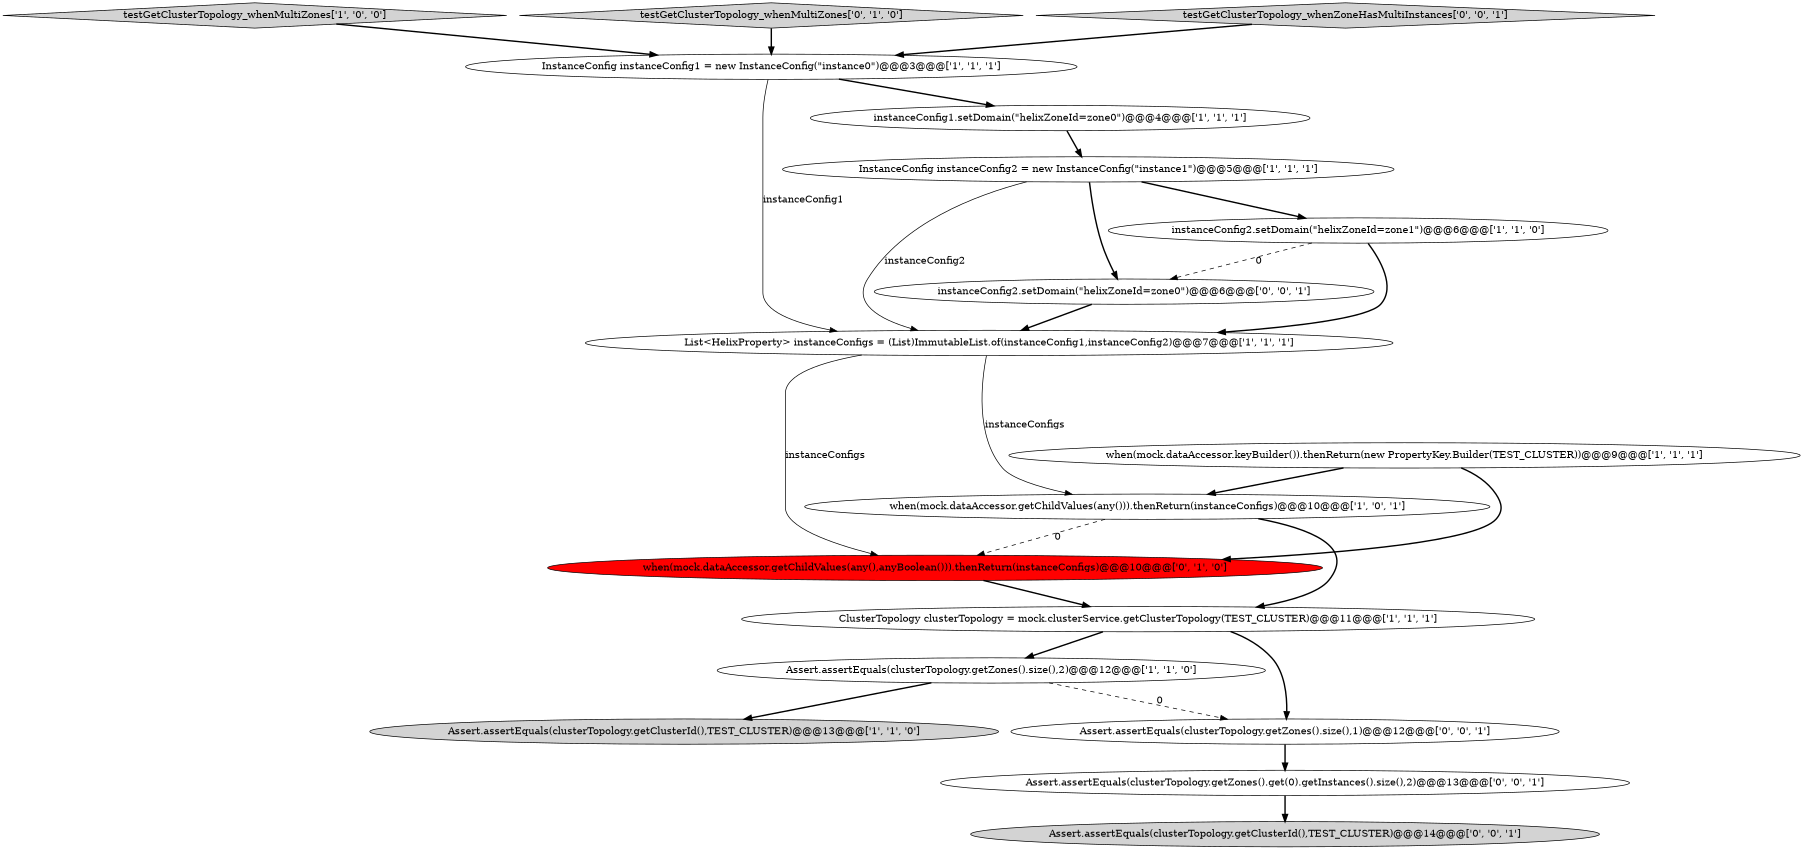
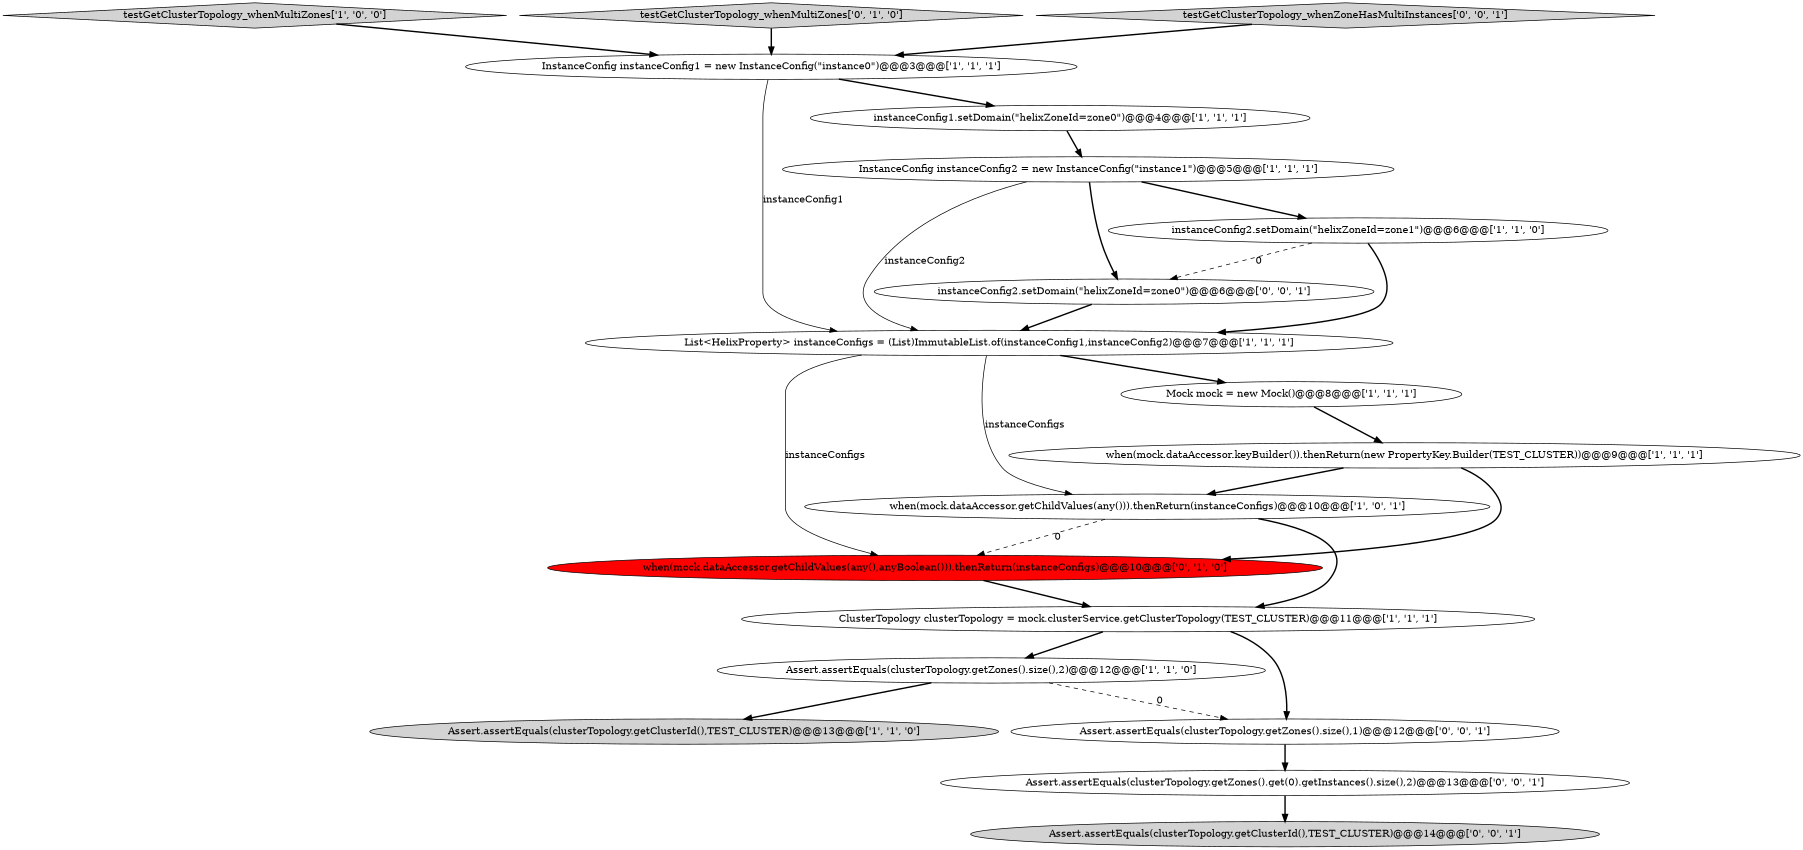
none -> (1291, 394)
